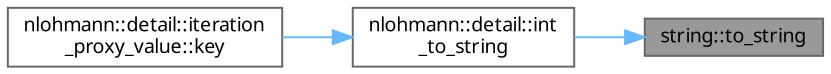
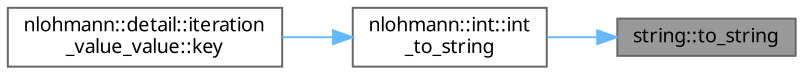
(145, 37) -> (145, 37)
(463, 37) -> (450, 37)
